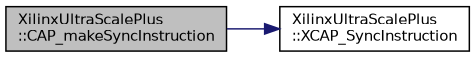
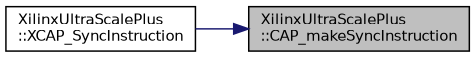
(246, 29) -> (215, 29)
